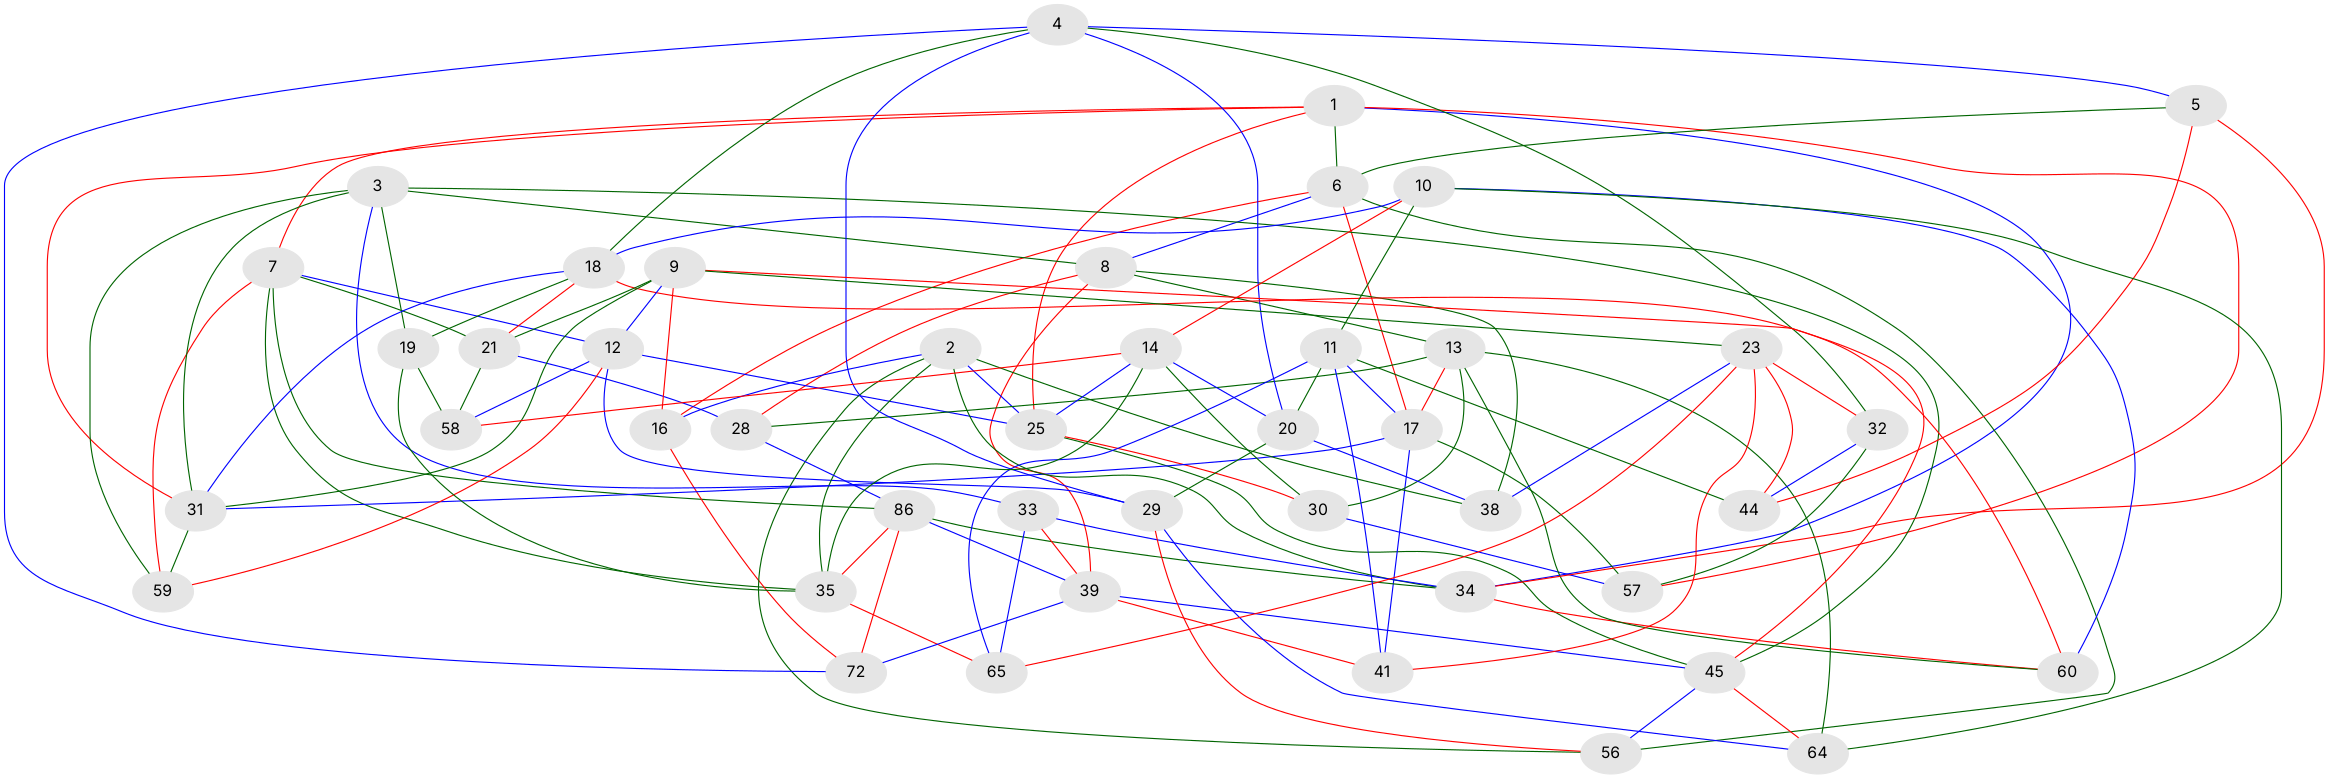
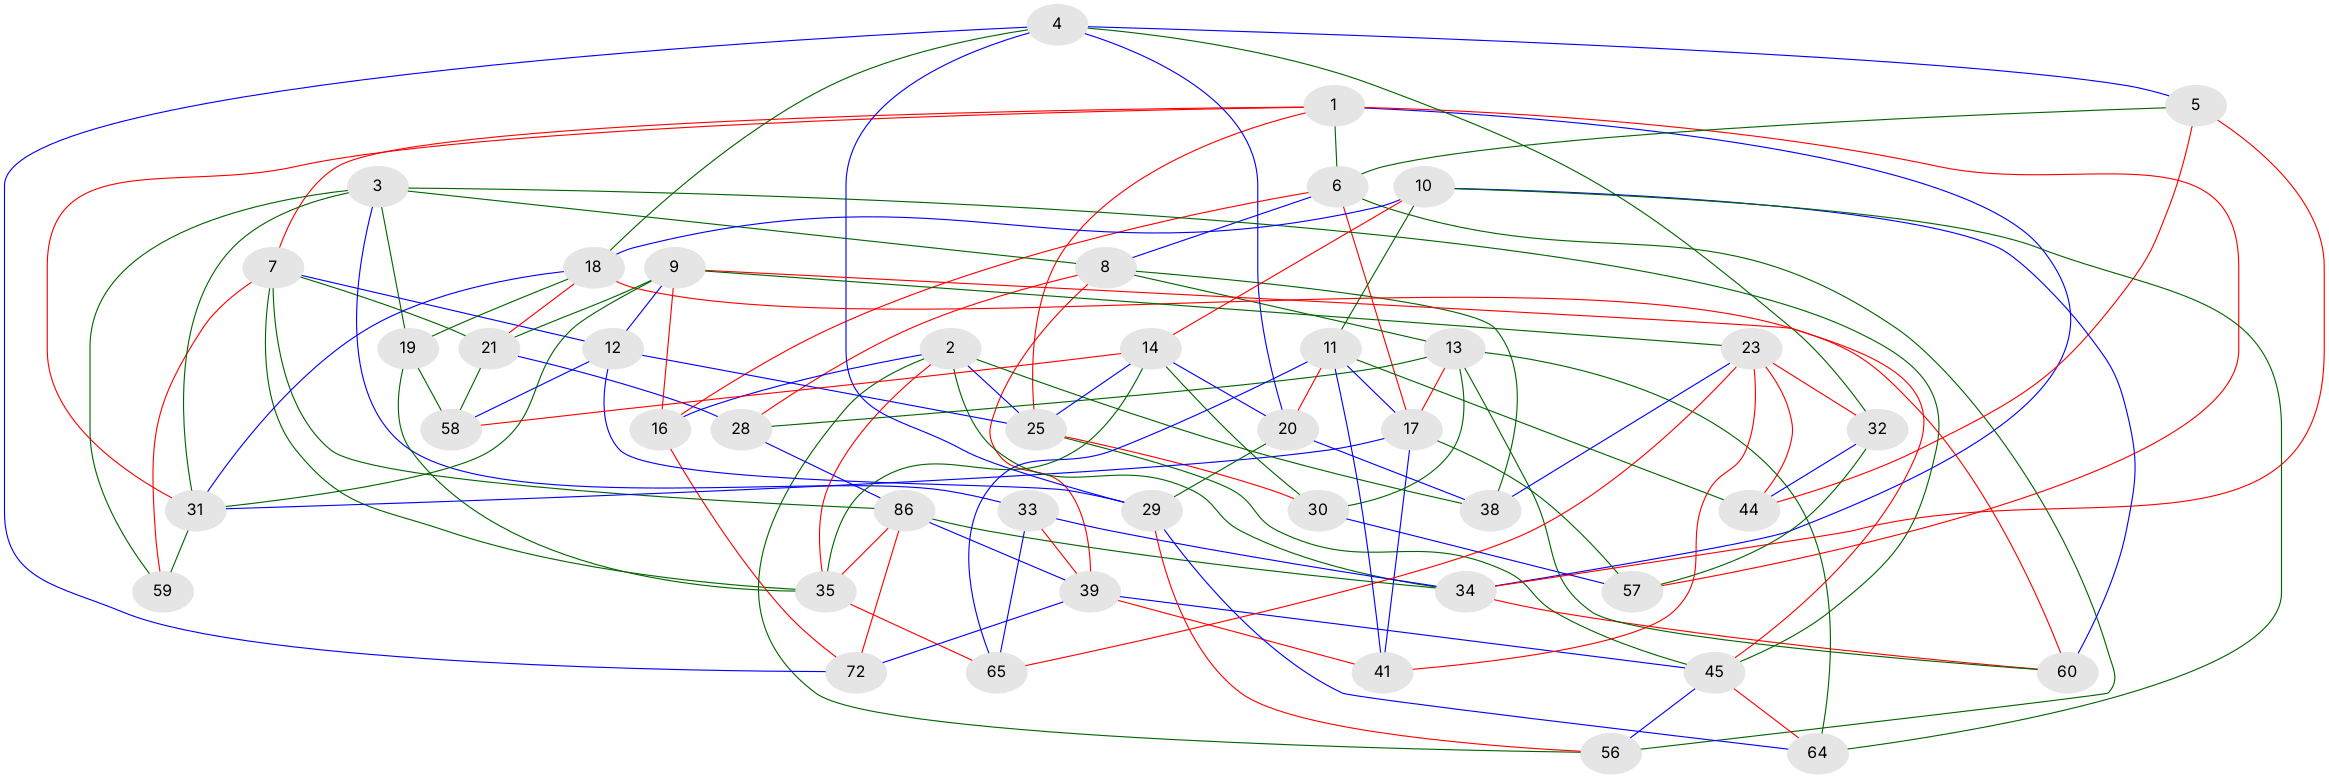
(1309, 389) -> (1309, 389)
(846, 454) -> (846, 454)
(418, 511) -> none
